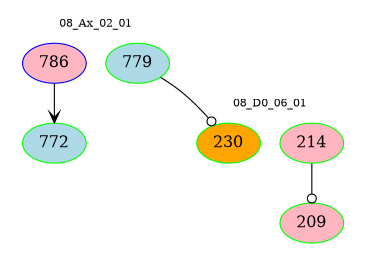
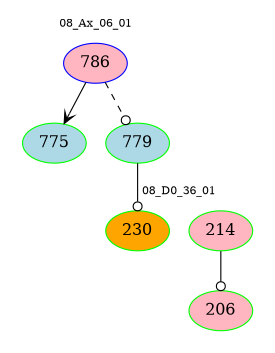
(96, 24) -> (96, 24)
none -> (114, 99)
(270, 104) -> (179, 191)
(54, 143) -> (54, 143)
(312, 223) -> (221, 311)
